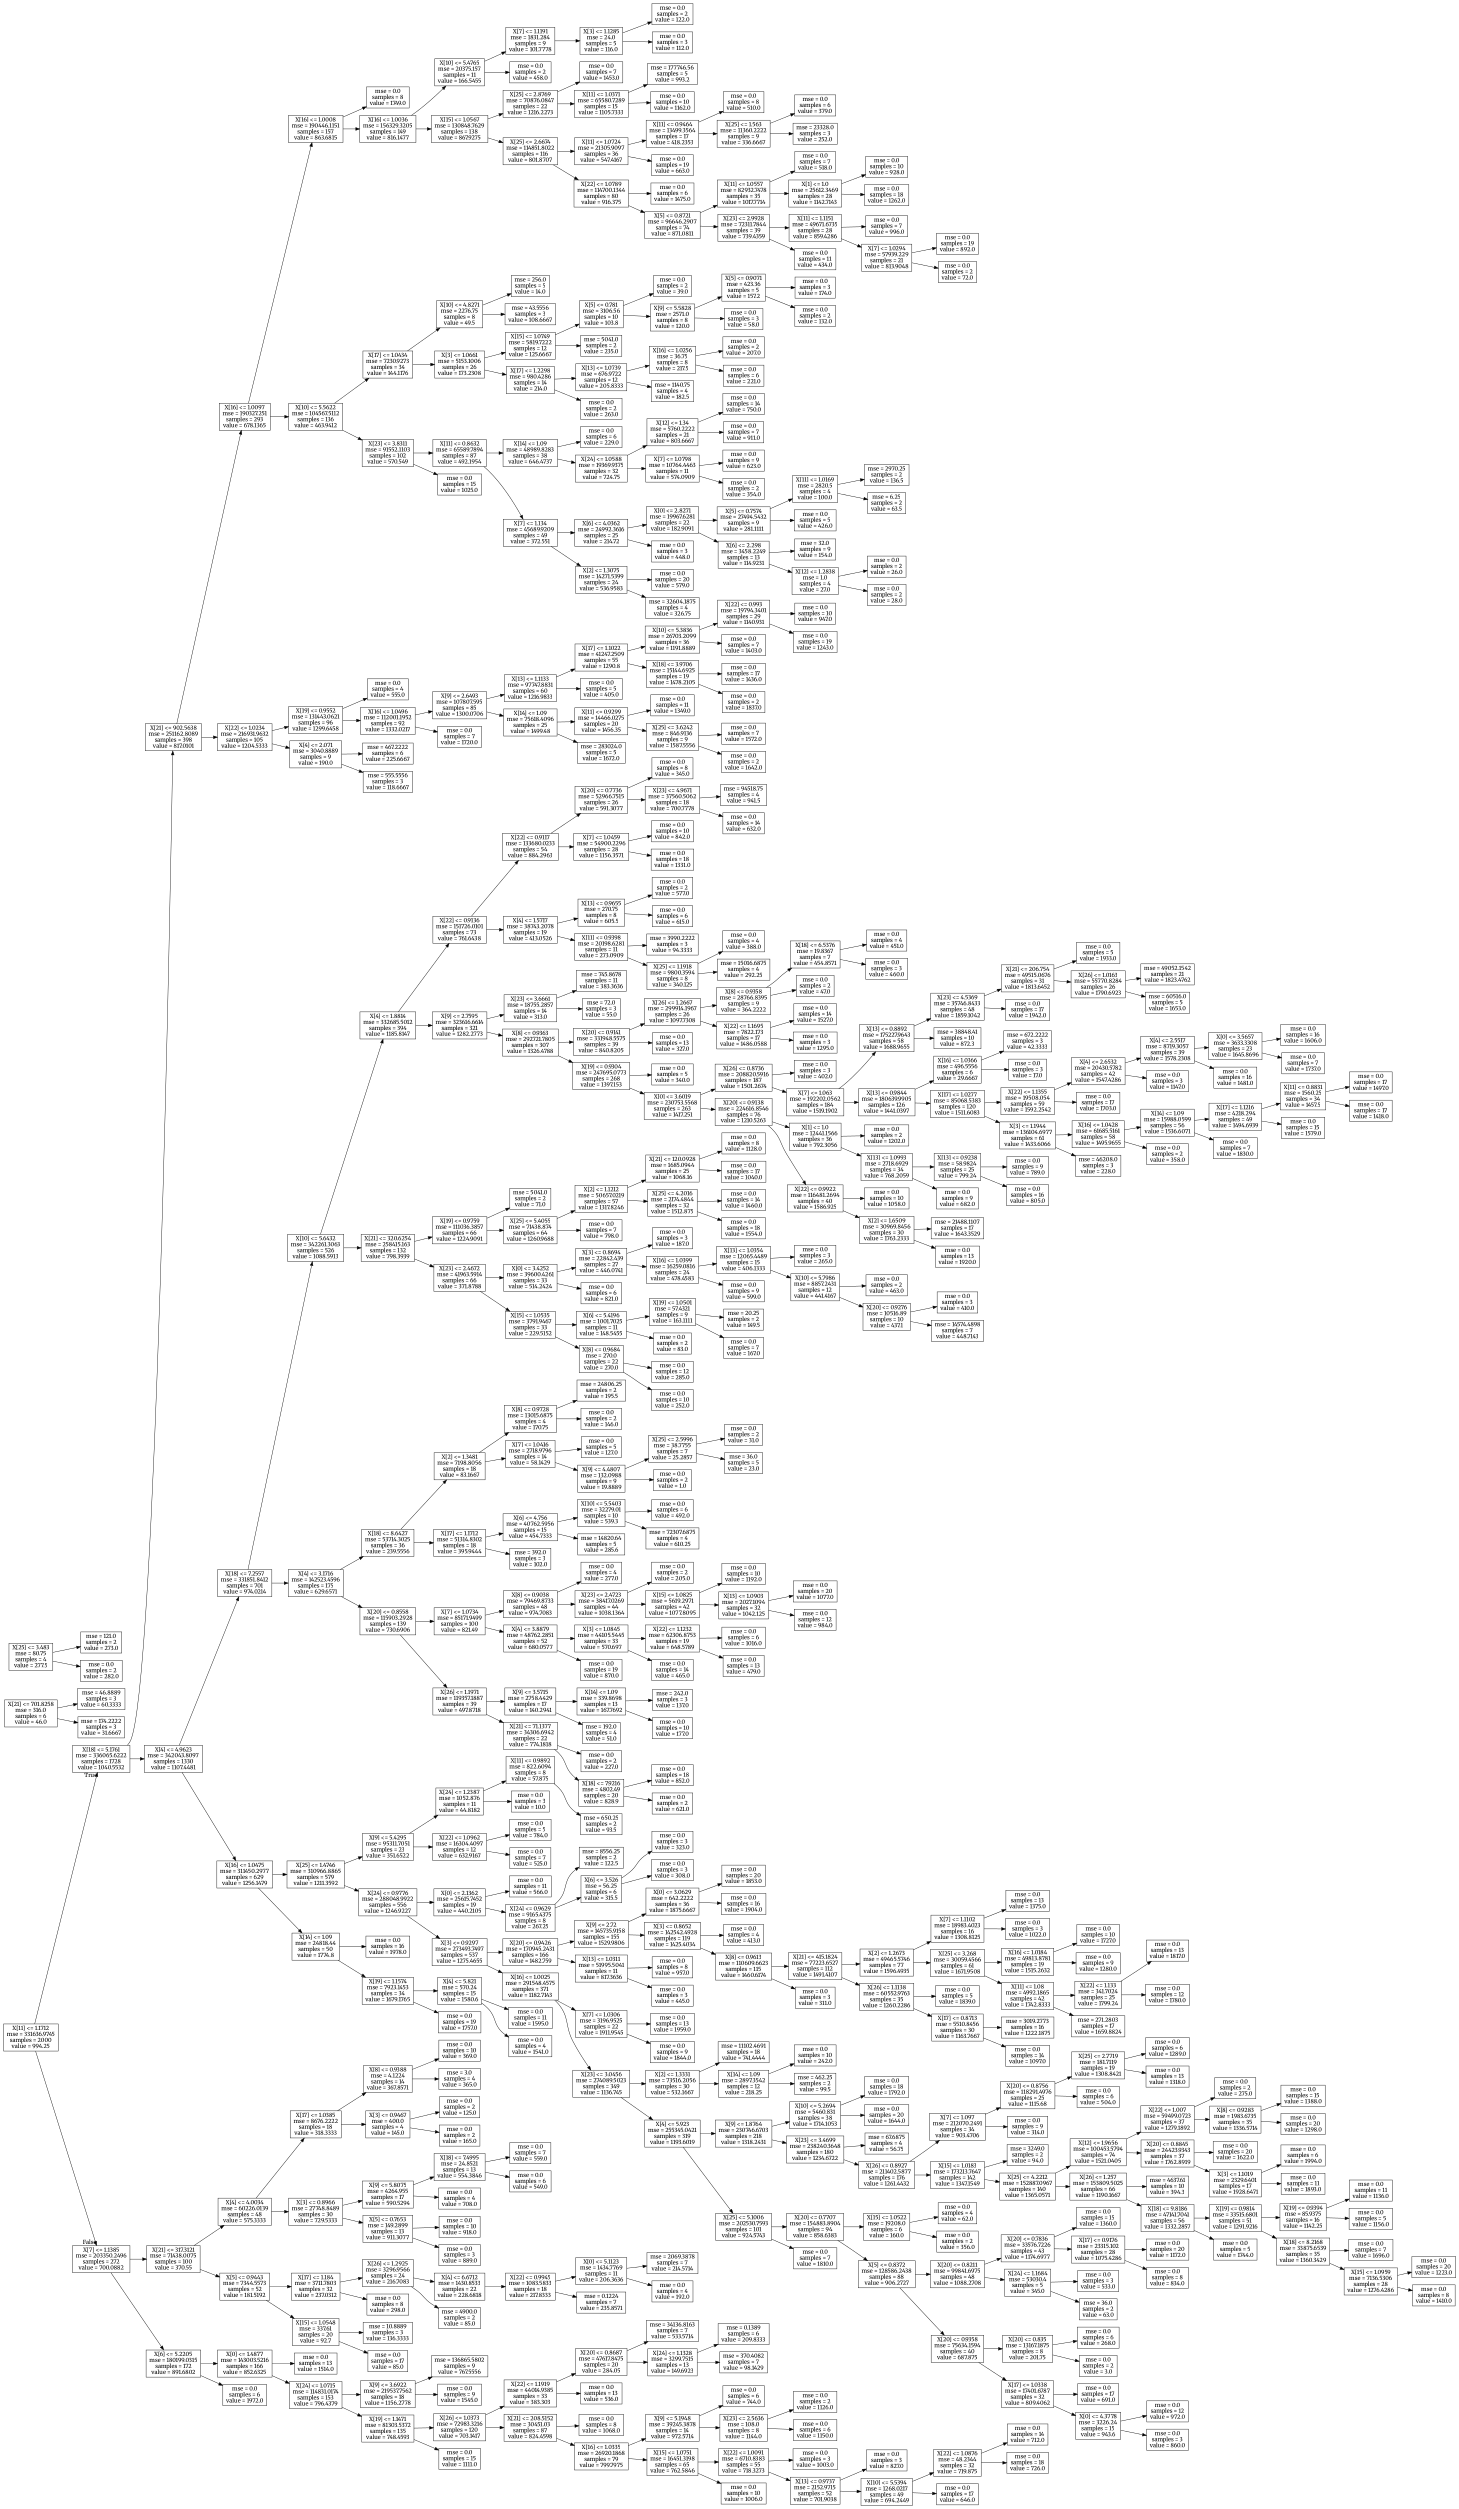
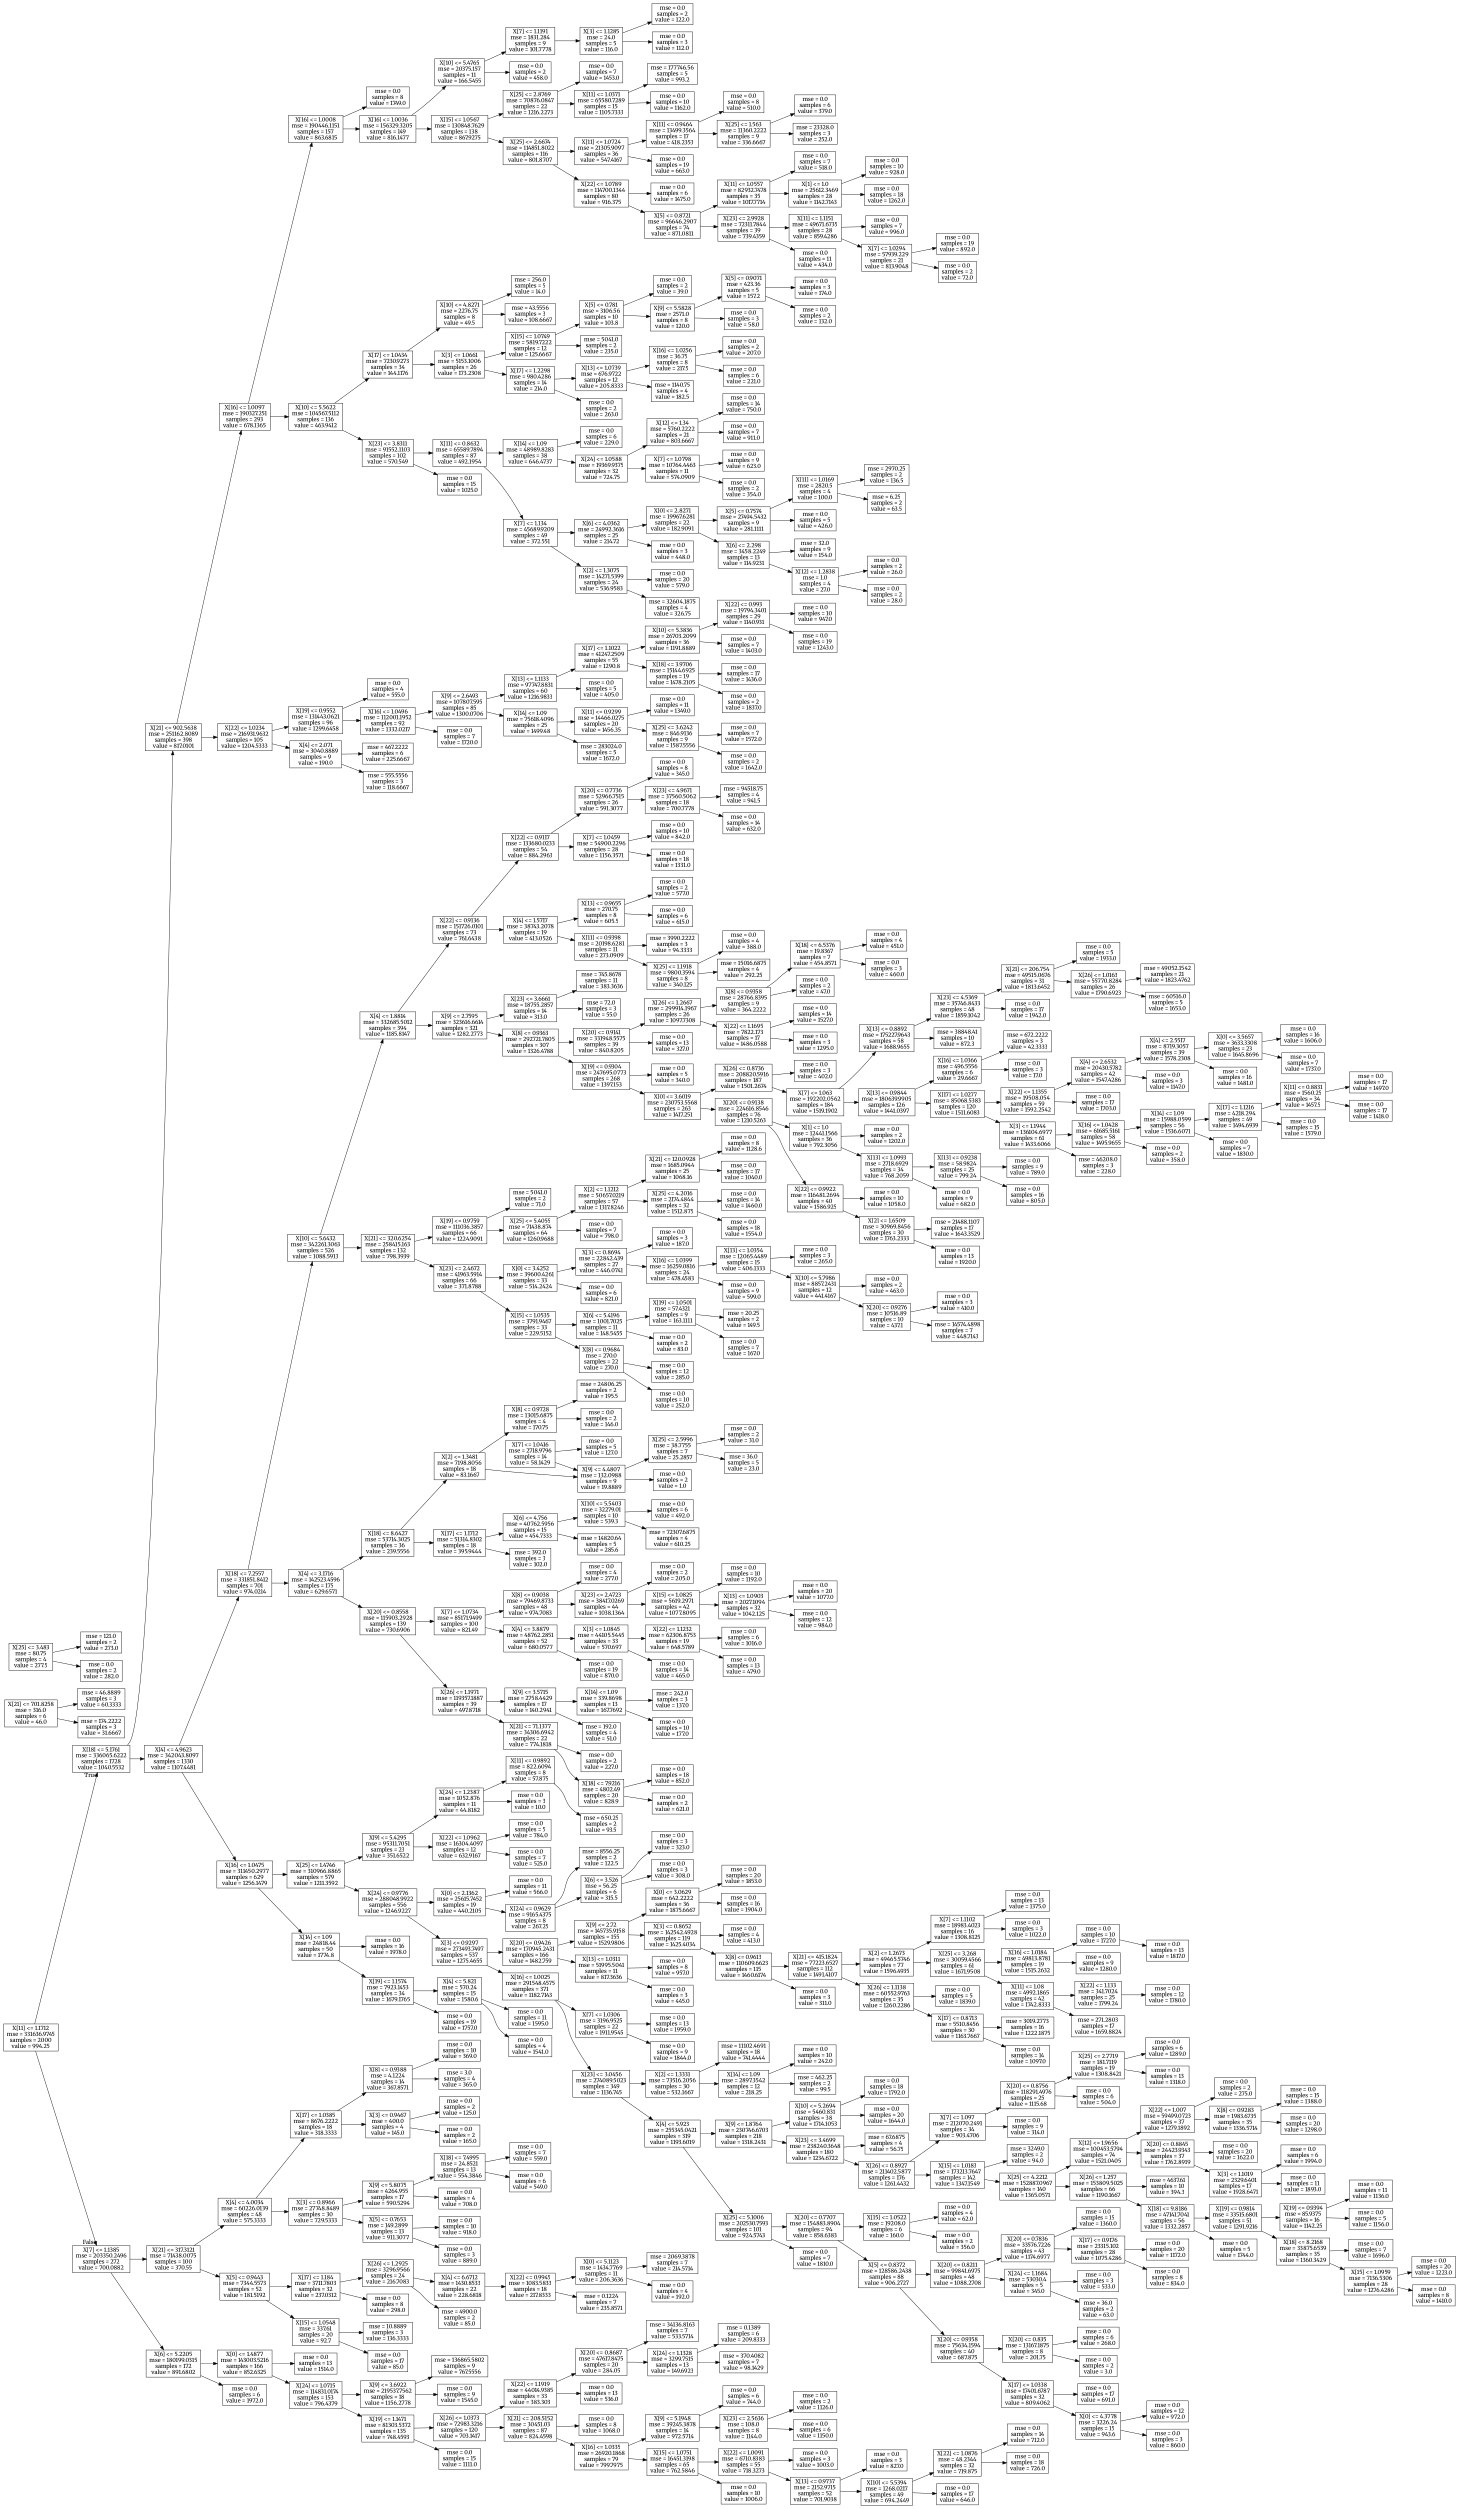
(744, 1143) -> (744, 1143)
(493, 1460) -> (529, 1473)
(1134, 1973) -> (1131, 1942)
